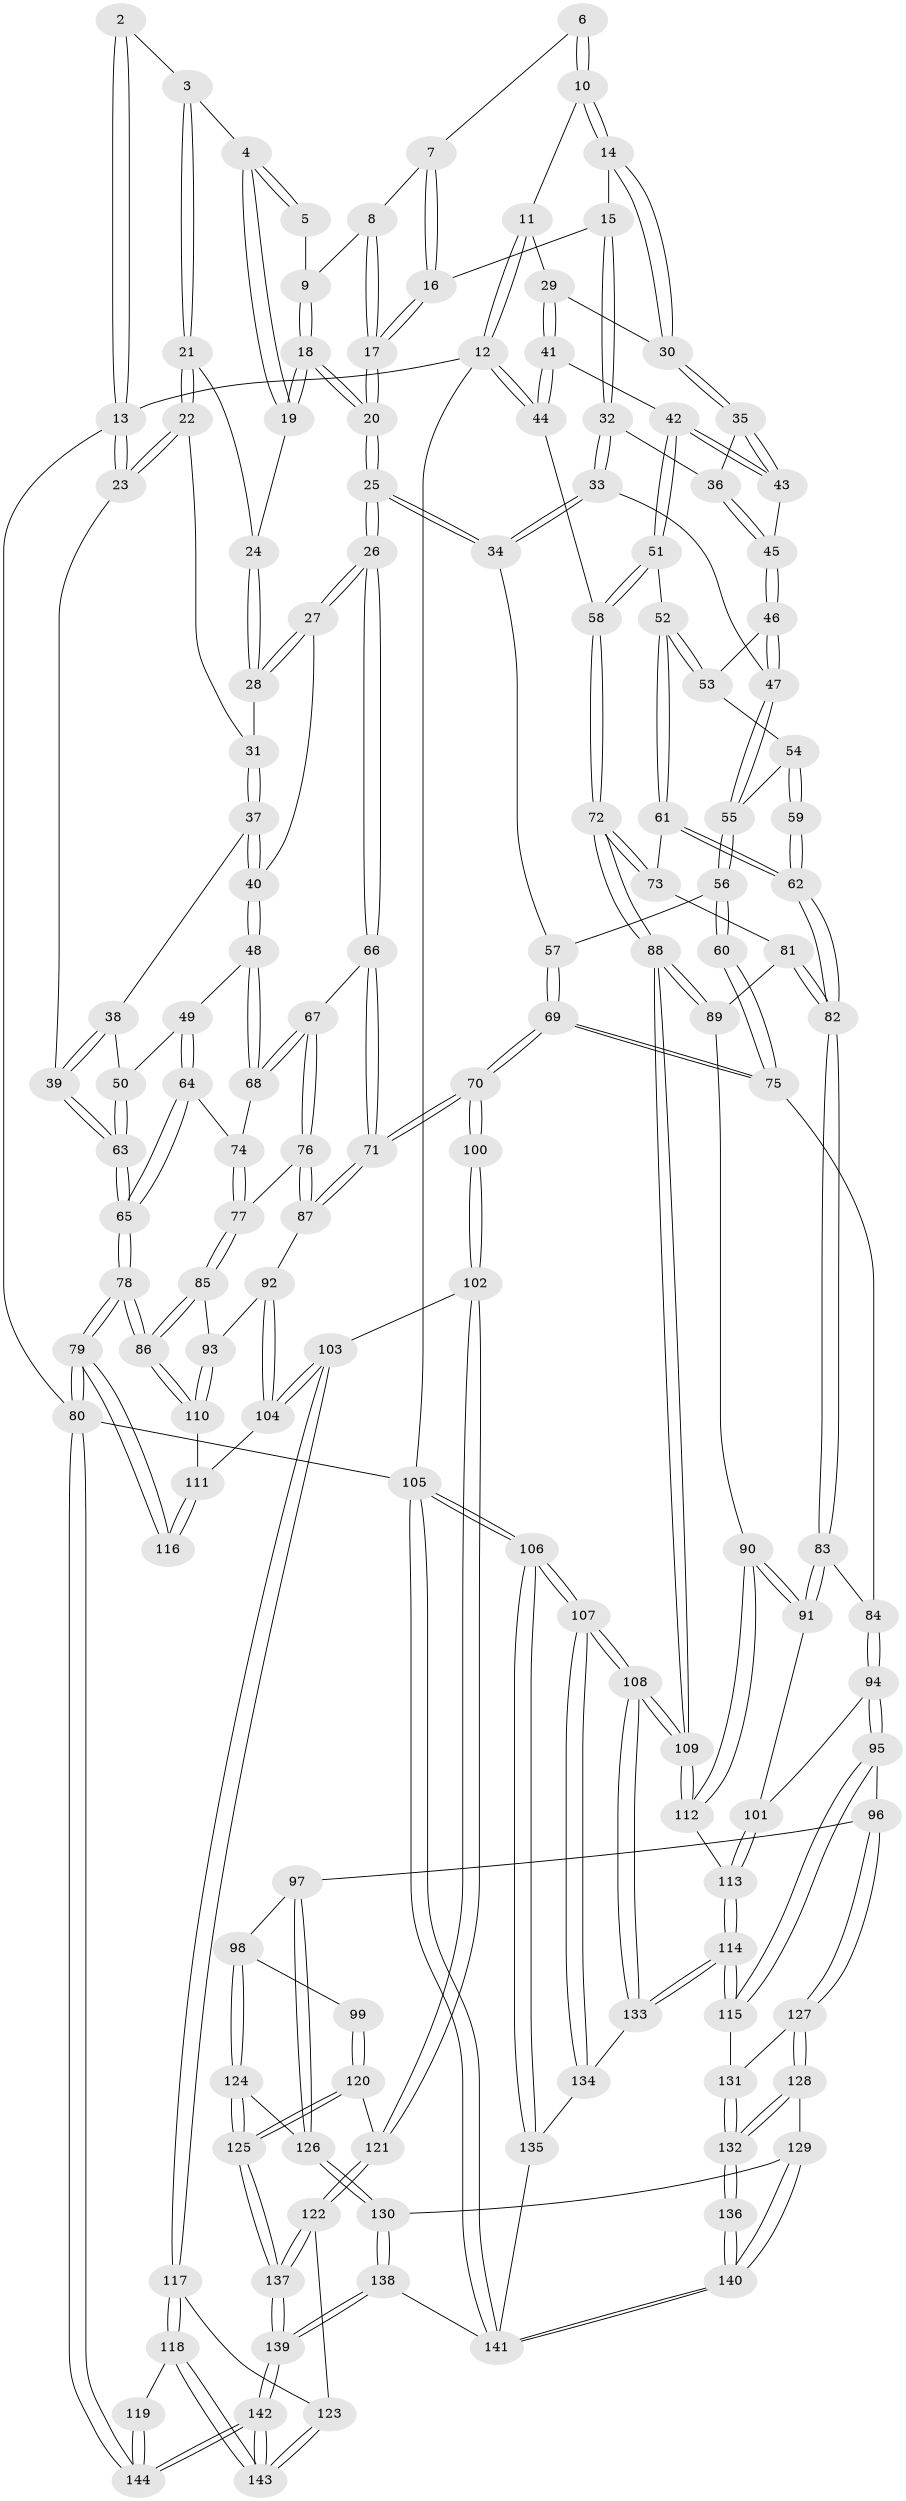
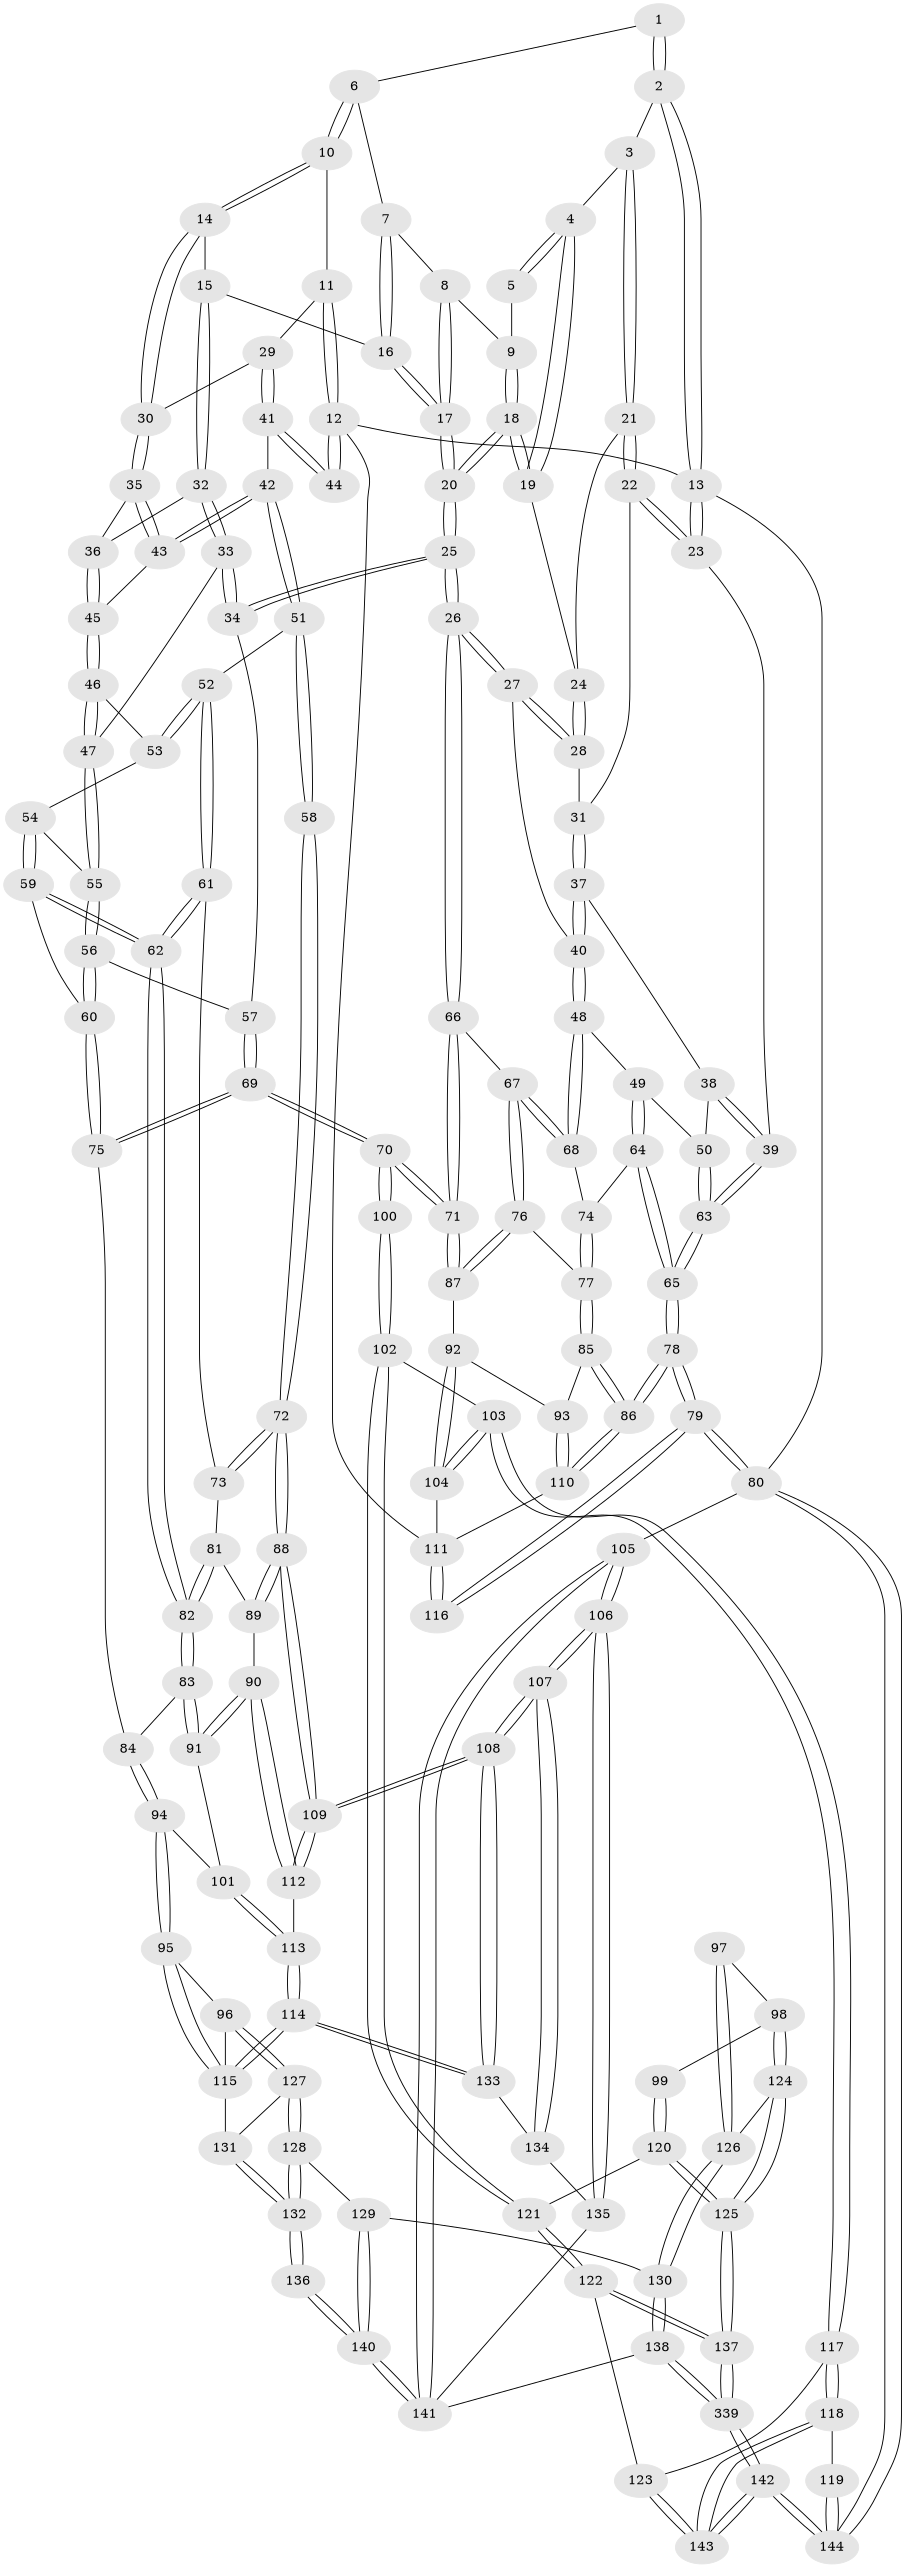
none -> (659, 20)
(569, 519) -> none
(423, 911) -> (340, 999)
none -> (50, 954)
(601, 1855) -> (225, 2049)
(278, 2348) -> (727, 2414)
